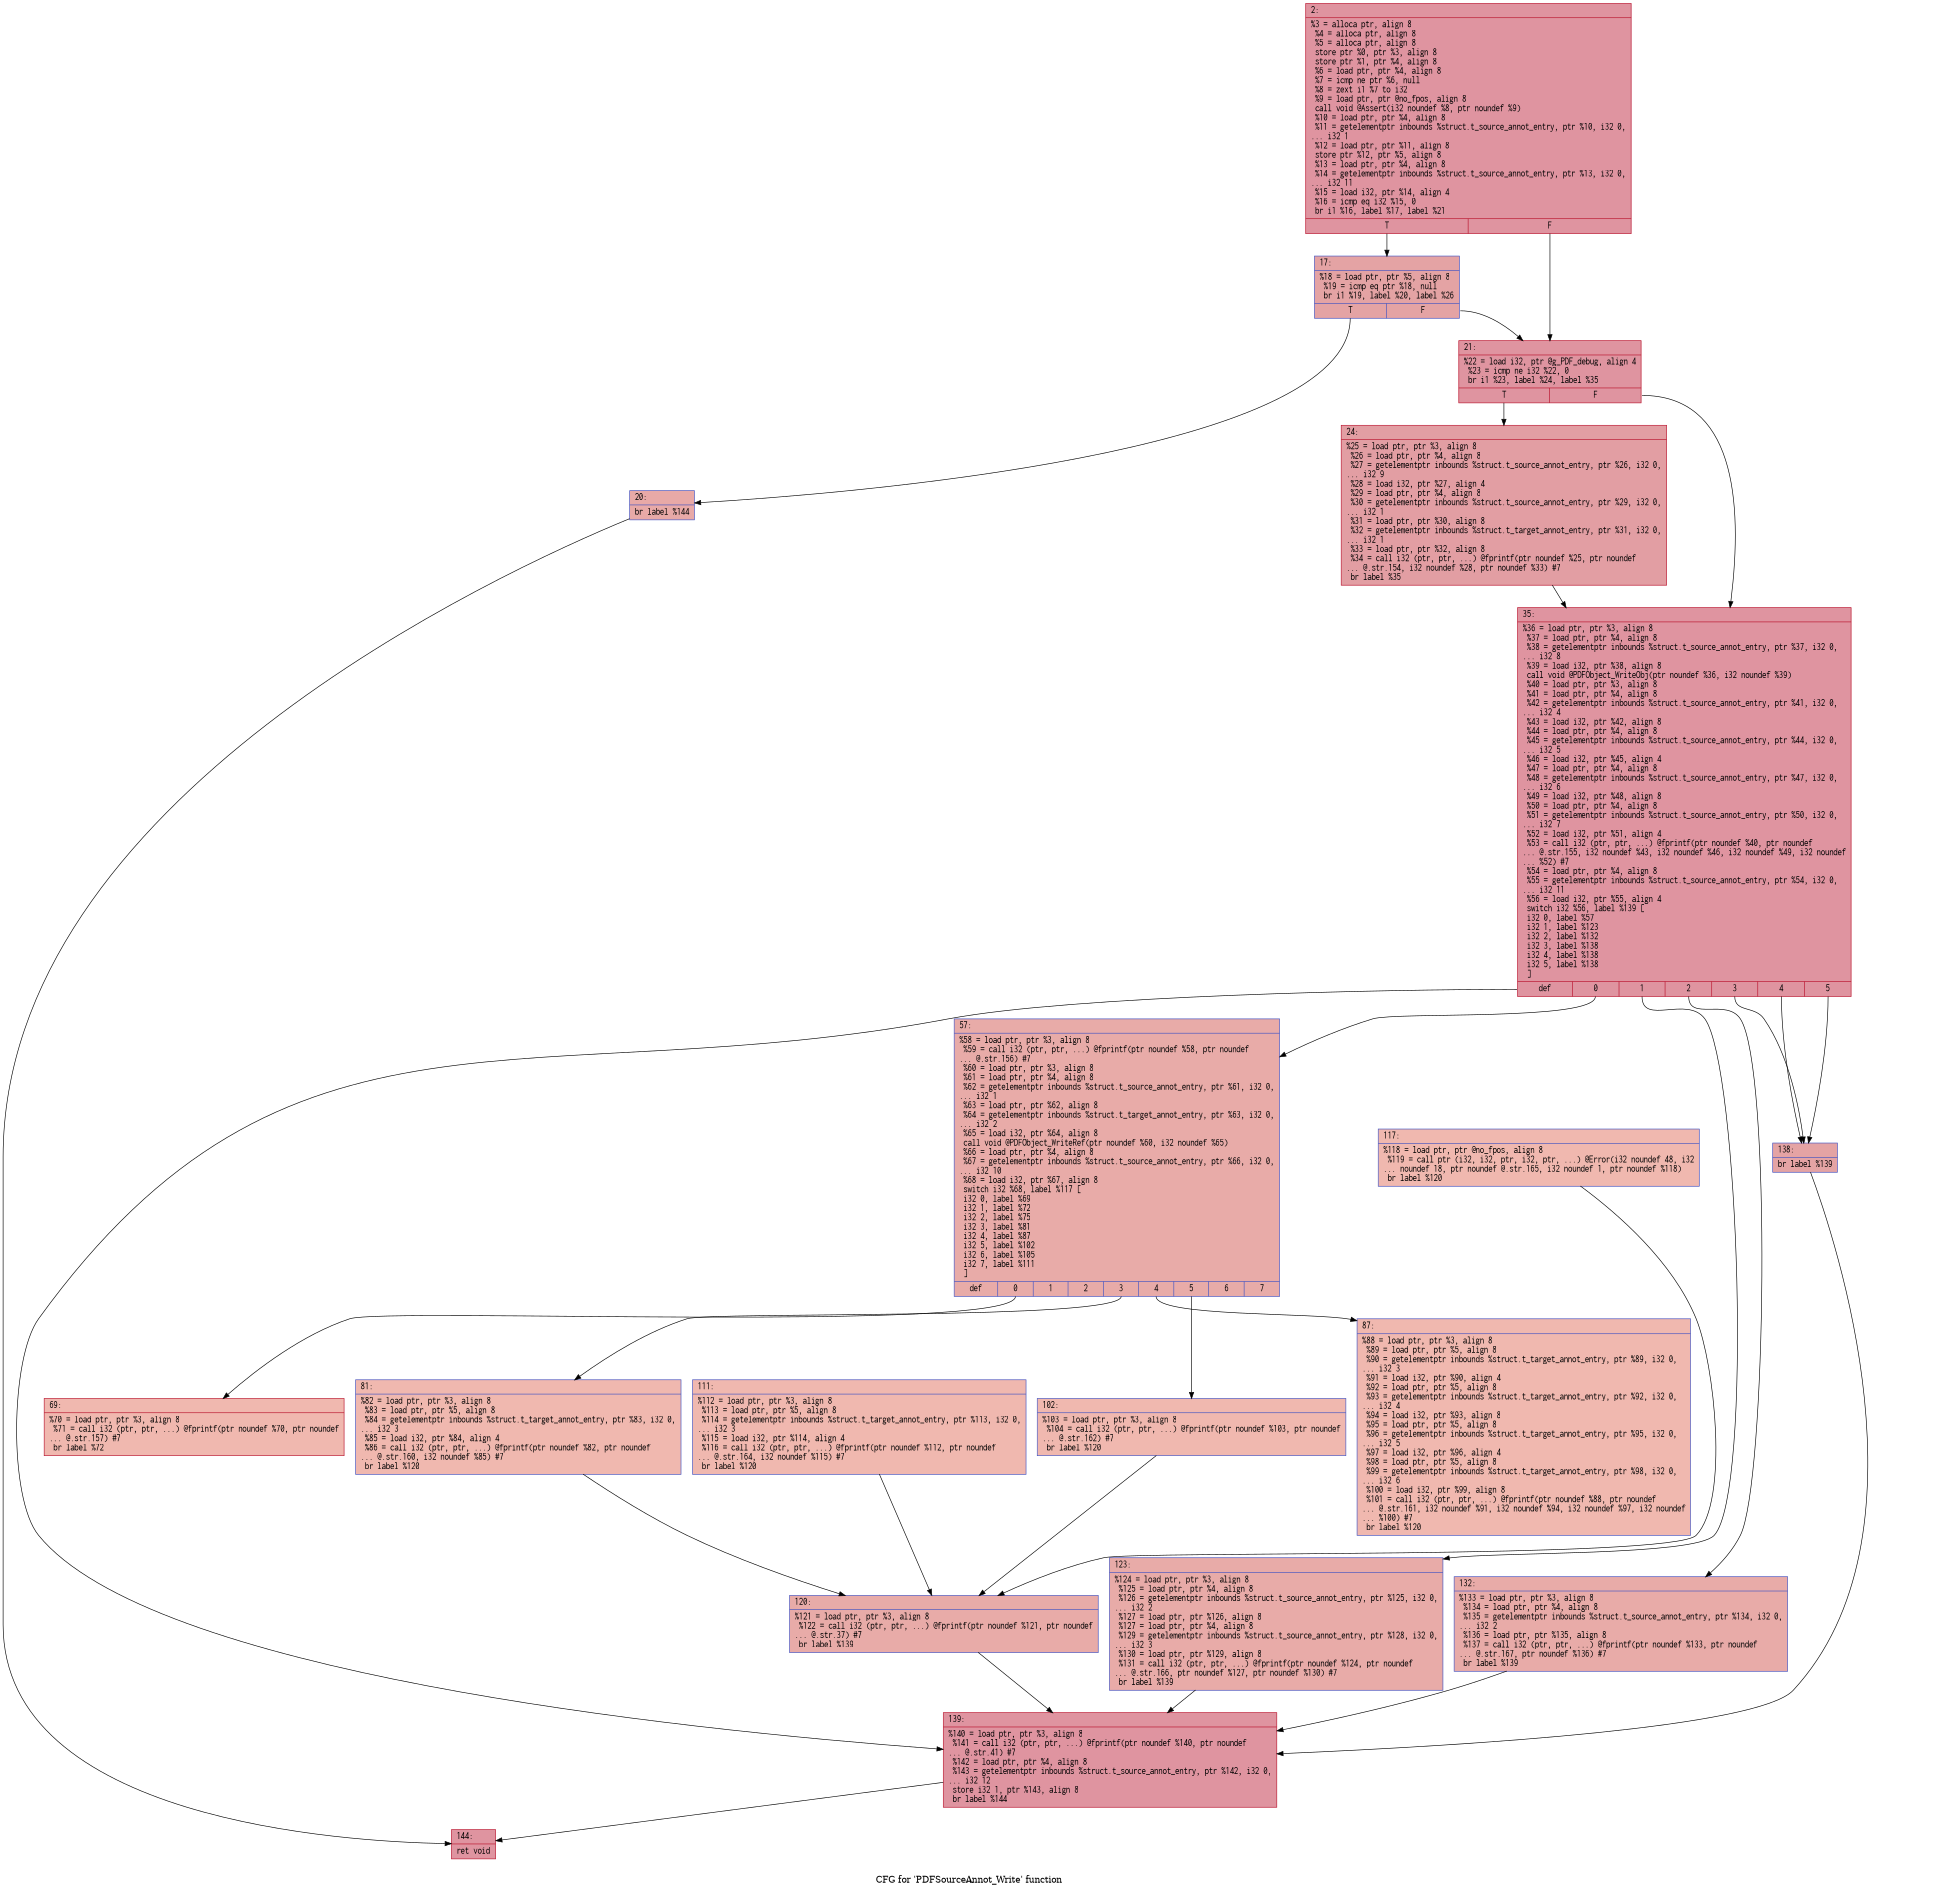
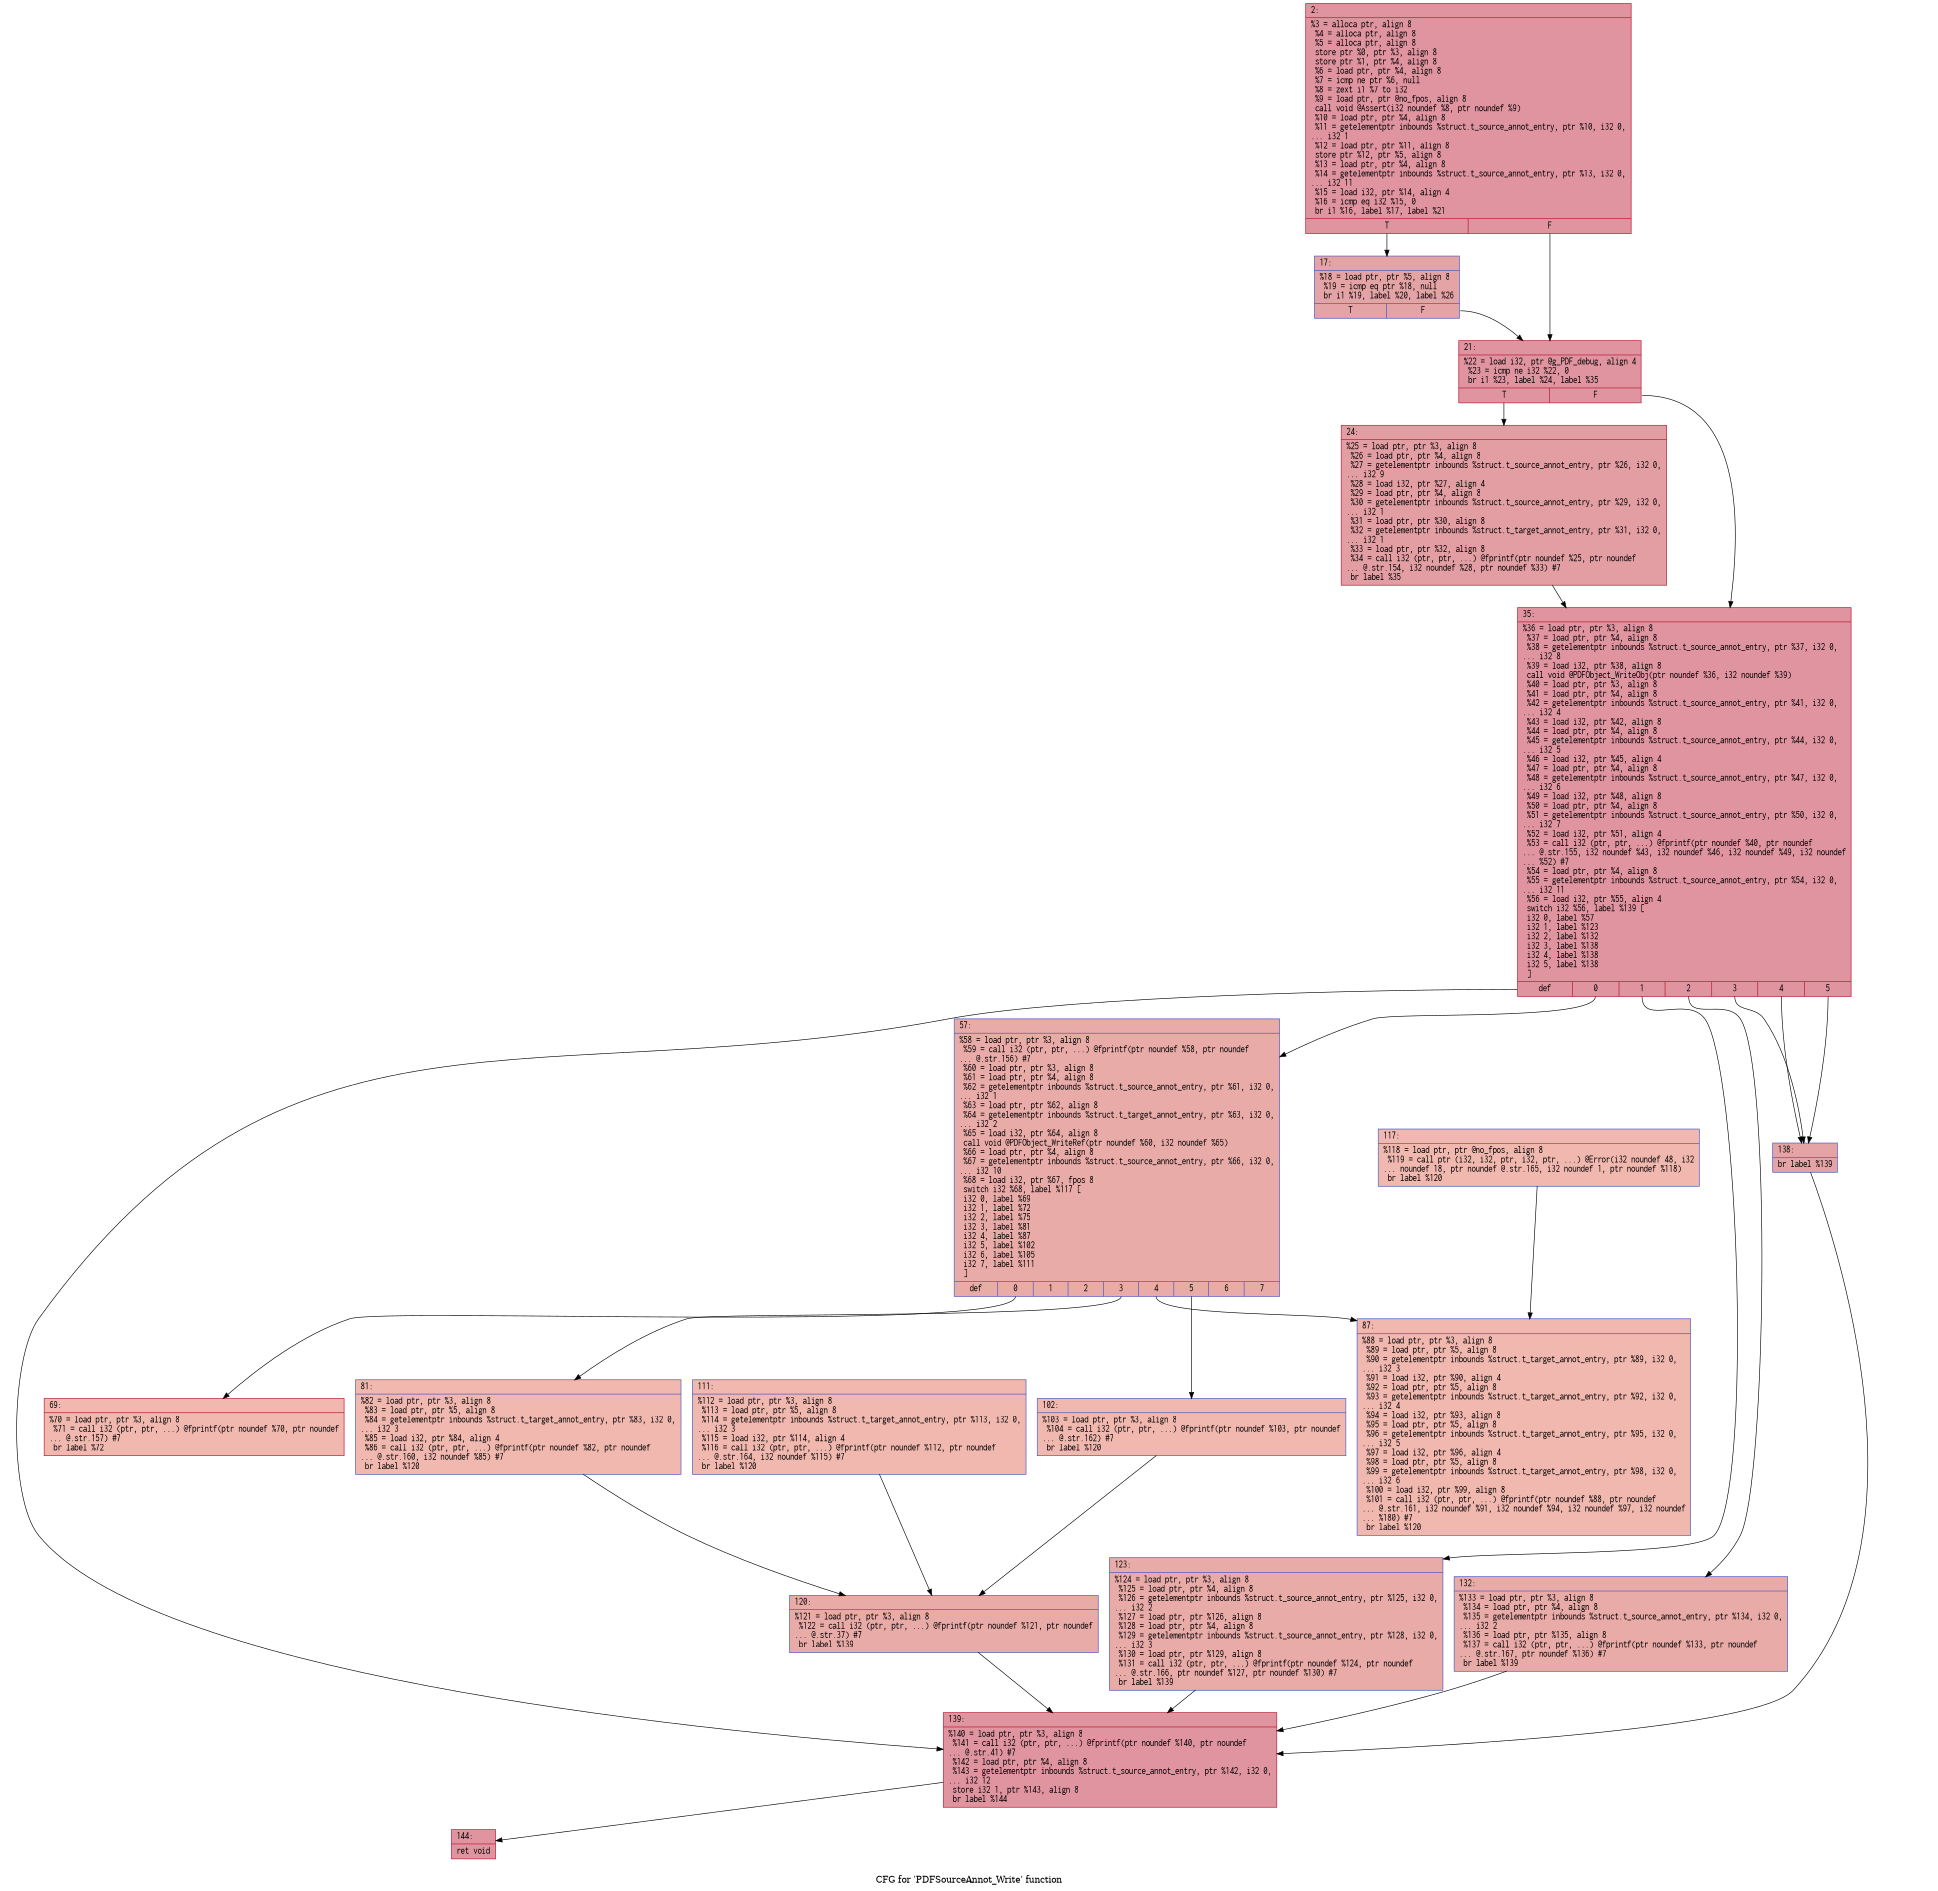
(662, 505) -> none
(1029, 1180) -> (1027, 1180)
(1388, 1518) -> (1388, 1518)
(1548, 1550) -> (1534, 1249)
(1184, 1626) -> (1184, 1626)
